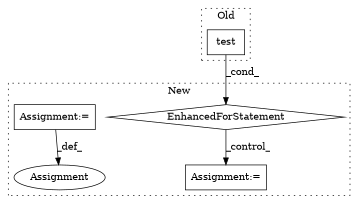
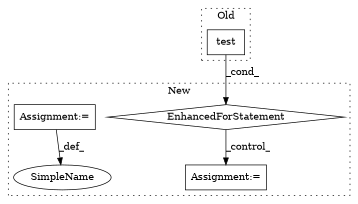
(60, 177) -> (62, 177)
